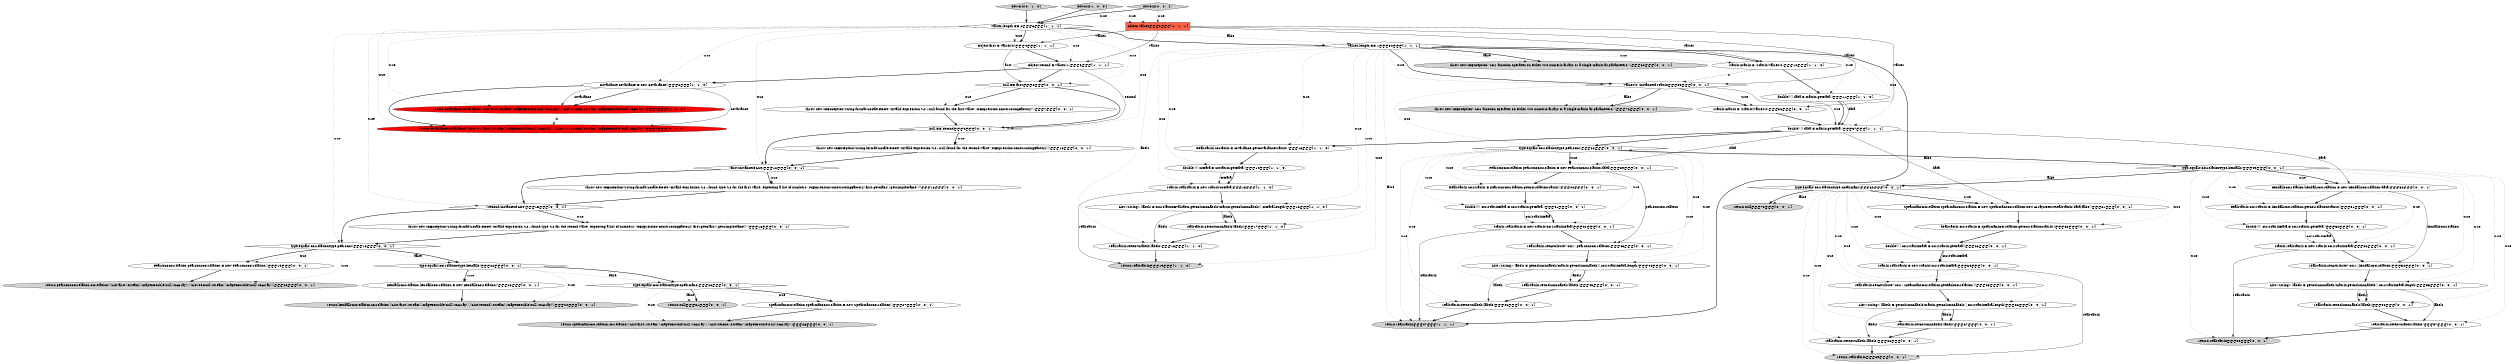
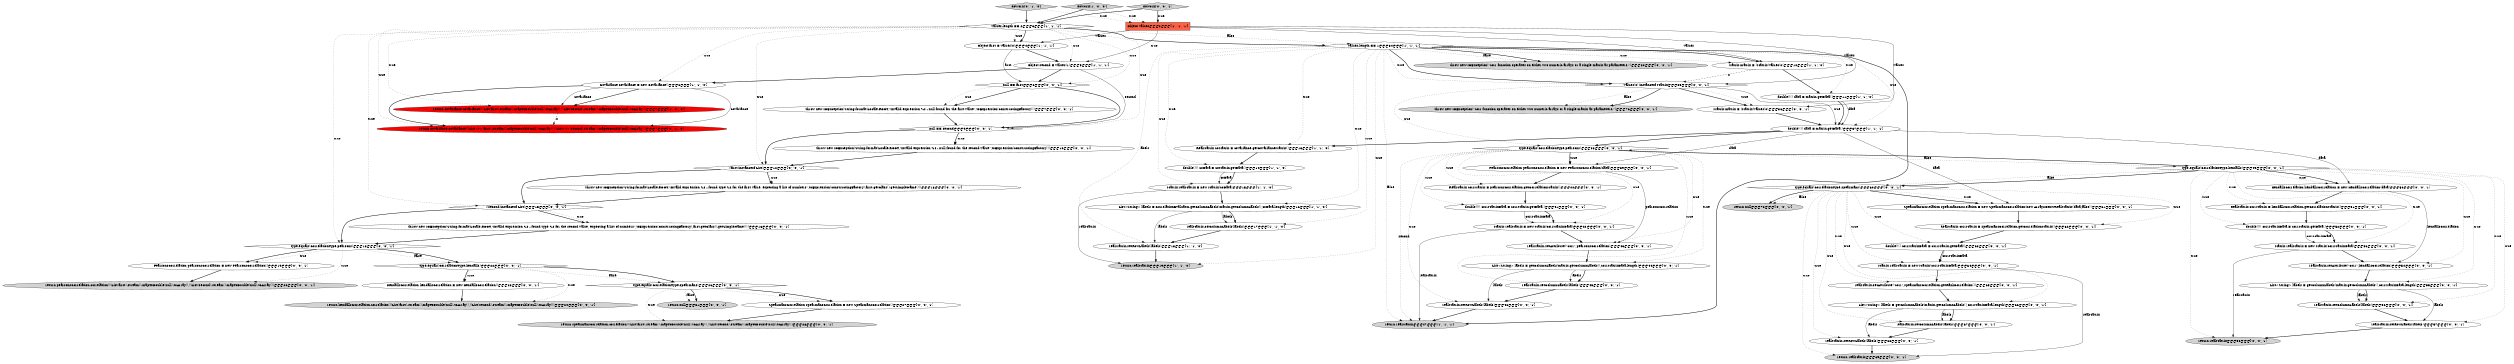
(1158, 15) -> (1158, 15)
(1154, 46) -> (1154, 46)
(1404, 237) -> (1404, 237)
